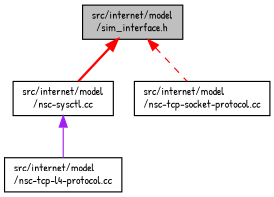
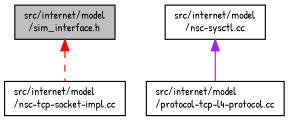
(94, 65) -> none
(202, 99) -> (65, 99)
(63, 175) -> (215, 99)
